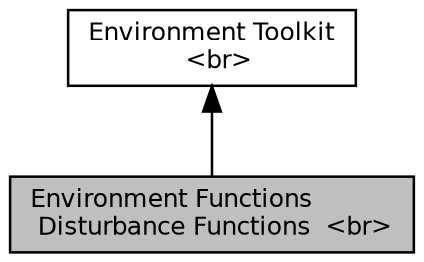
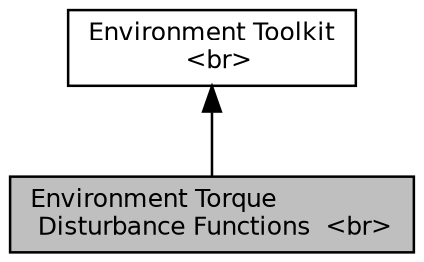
(212, 215) -> (212, 215)
